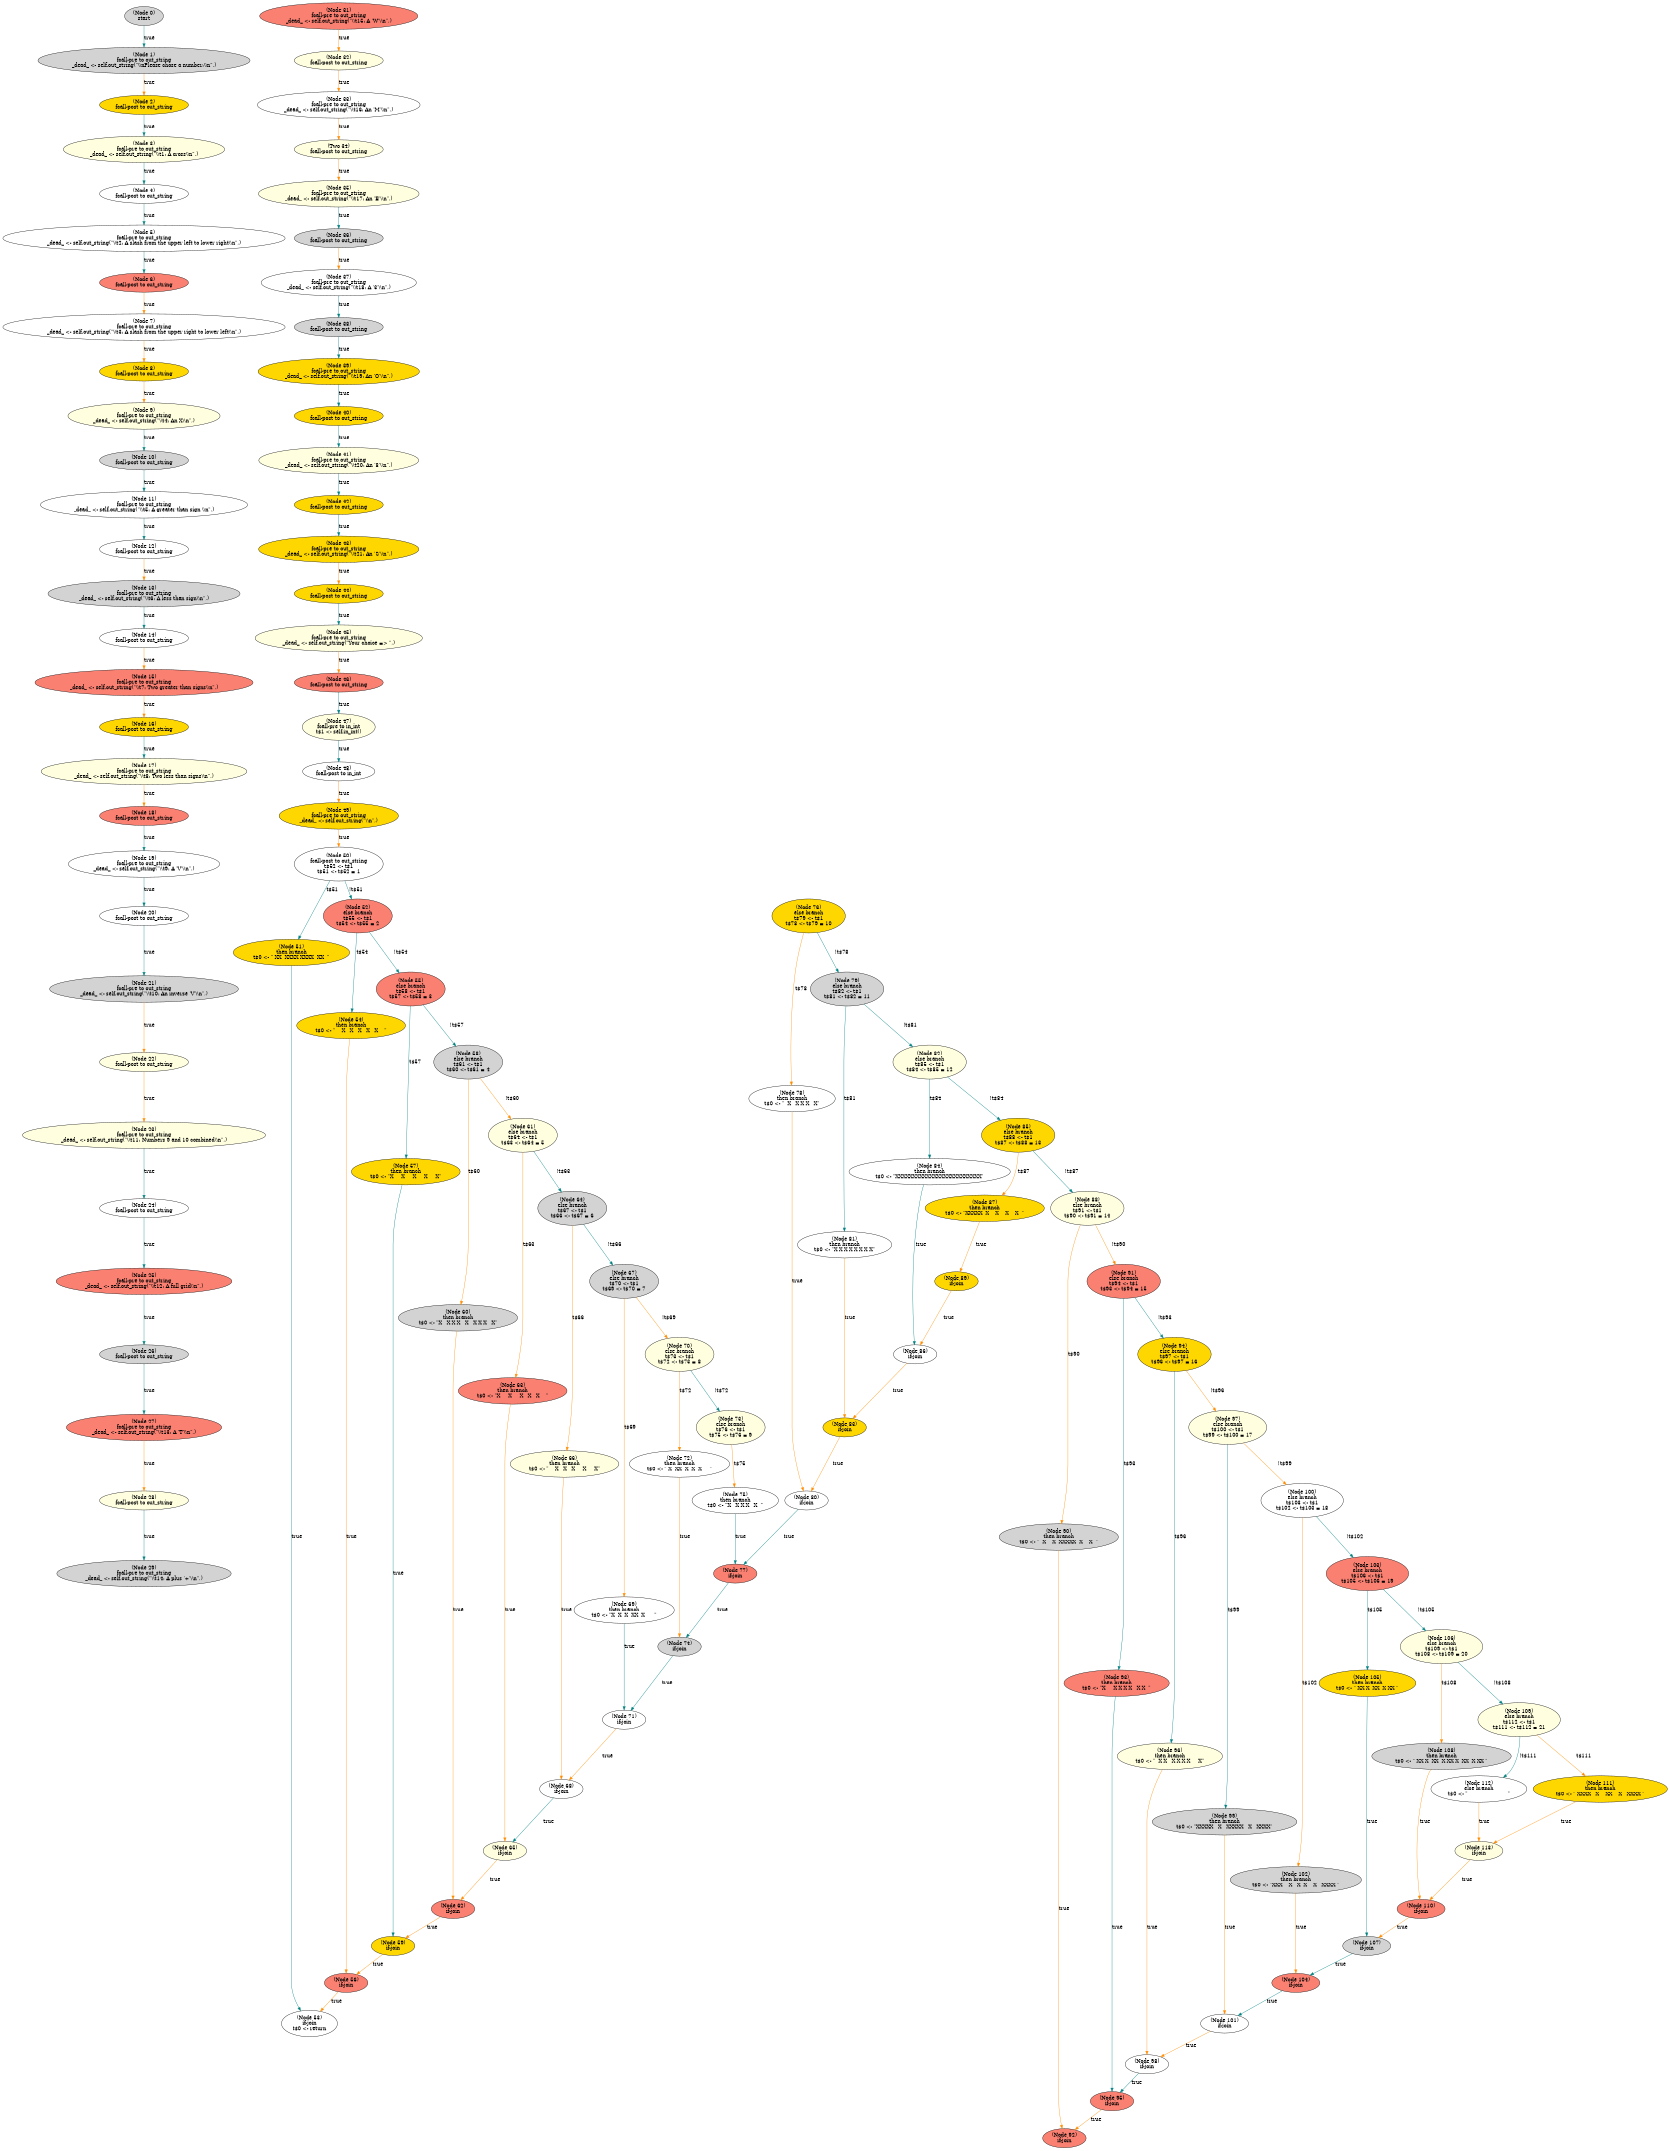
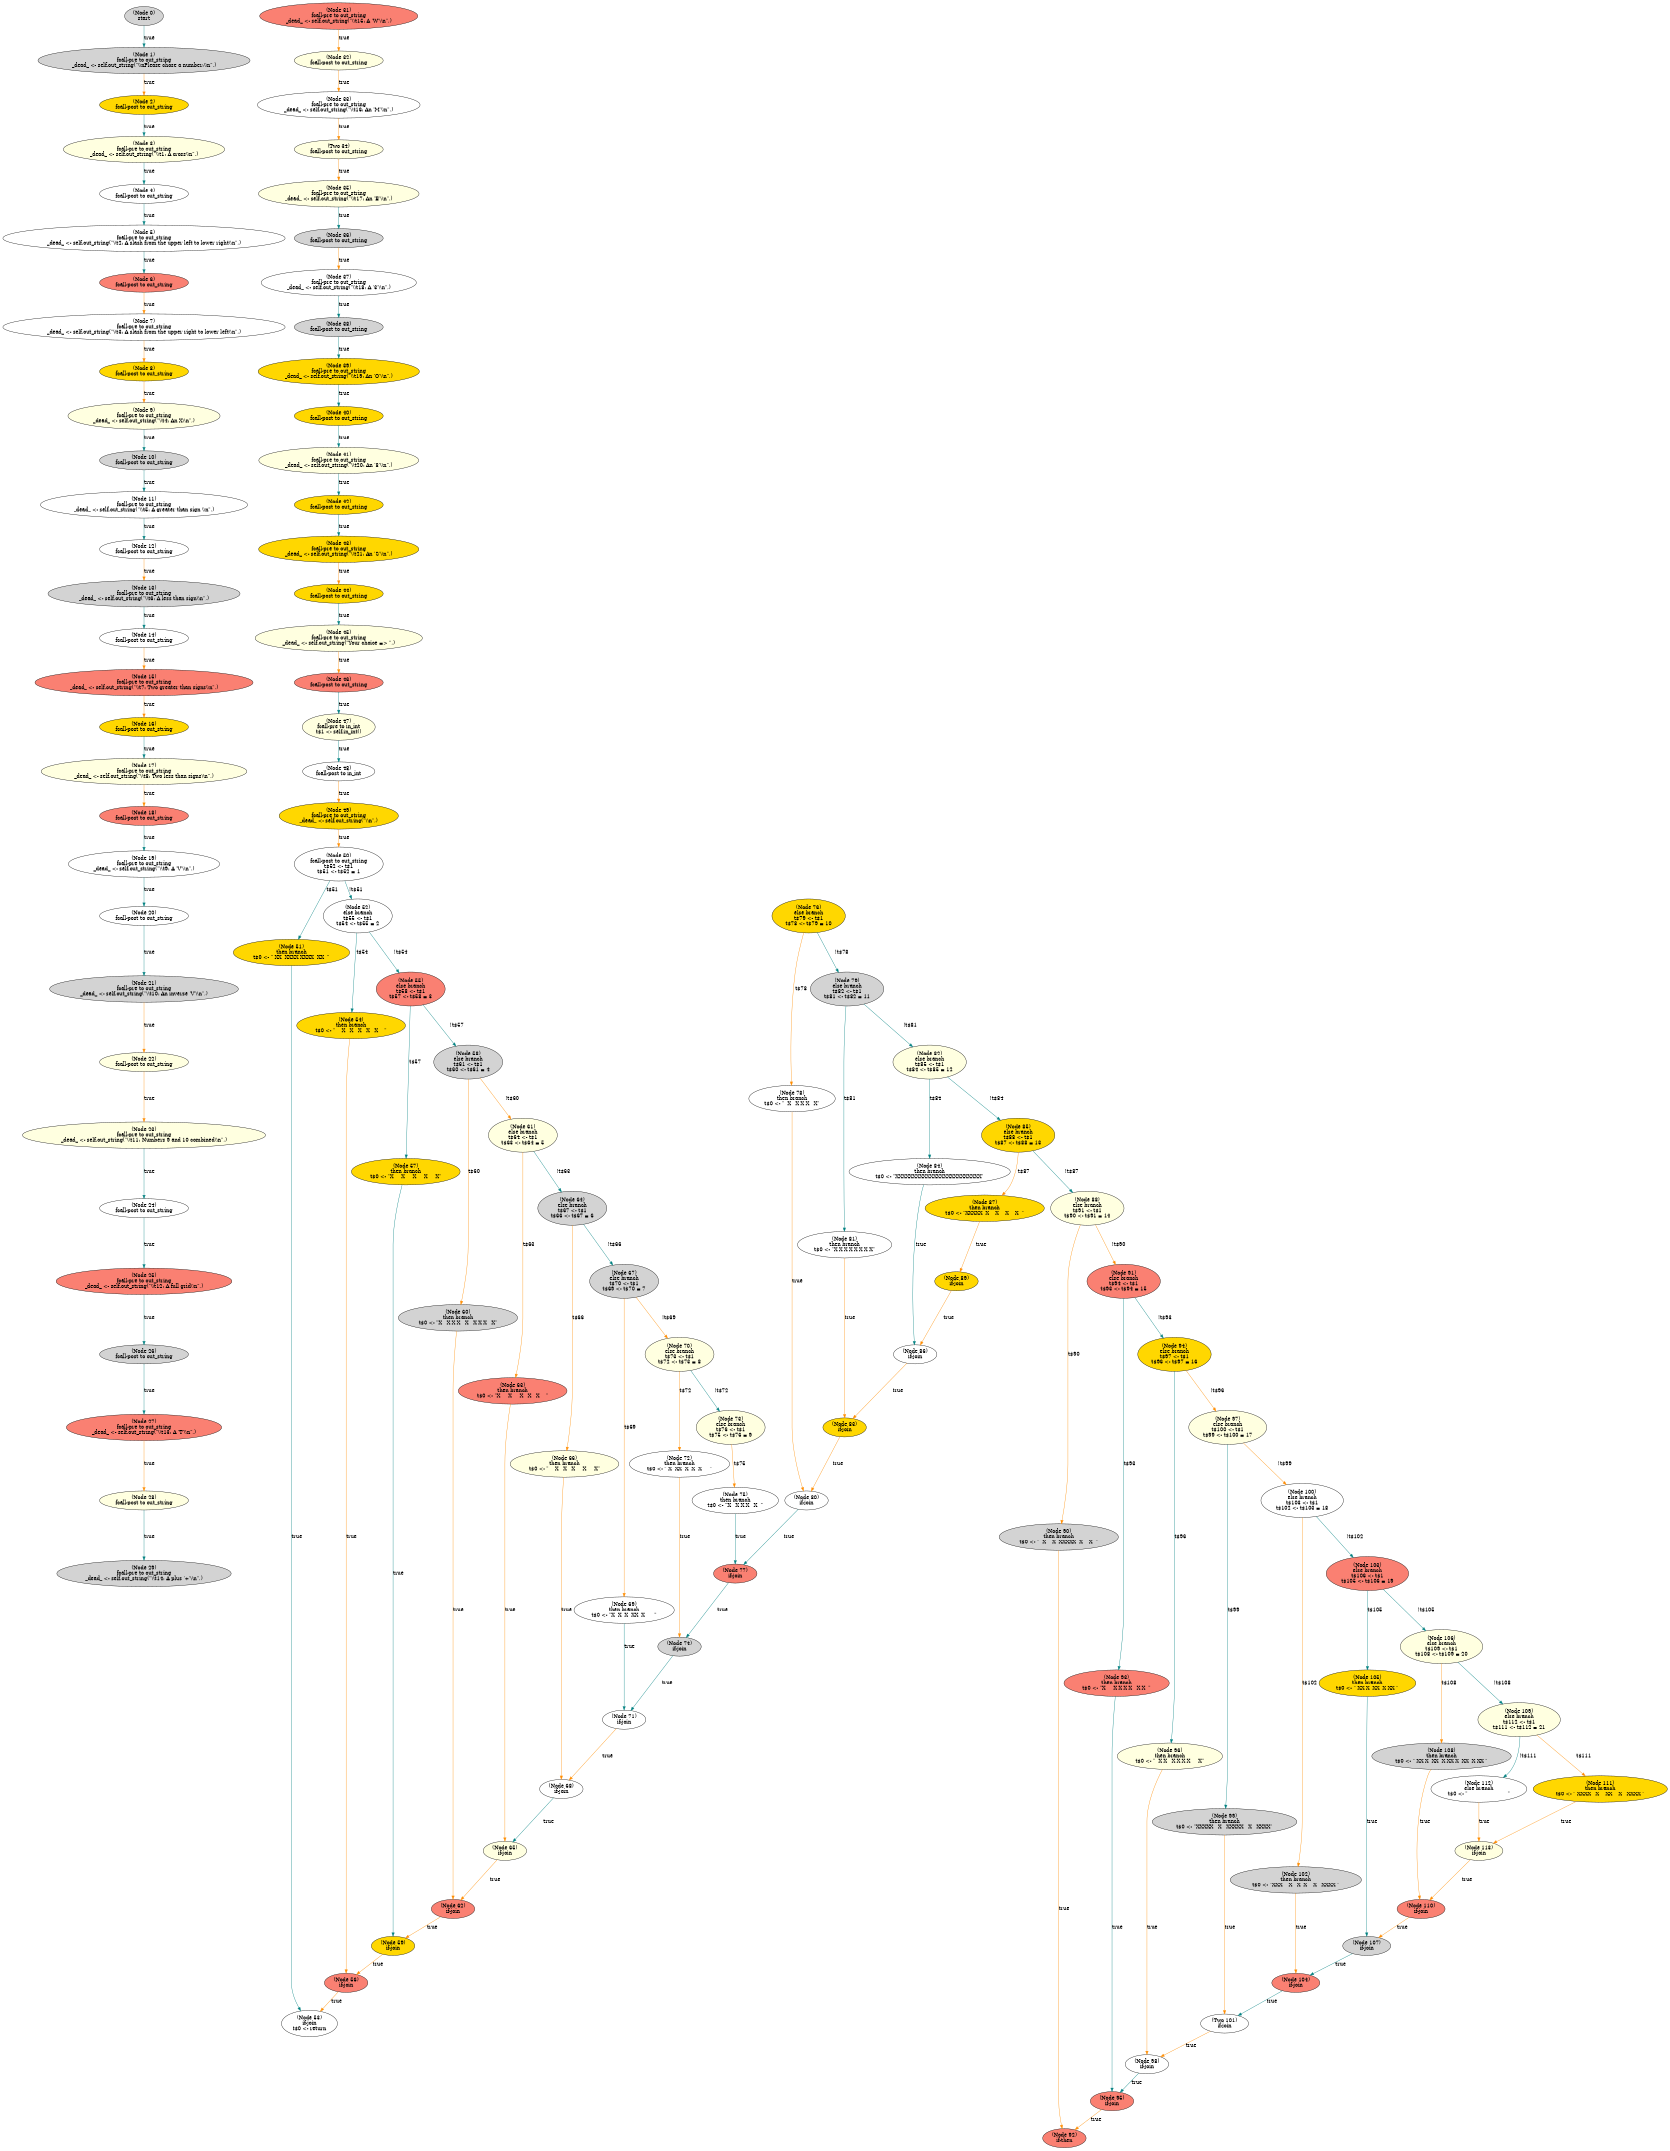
(358, 916) -> (358, 916)
(1225, 2024) -> (1225, 2024)
(1064, 2138) -> (1064, 2138)
